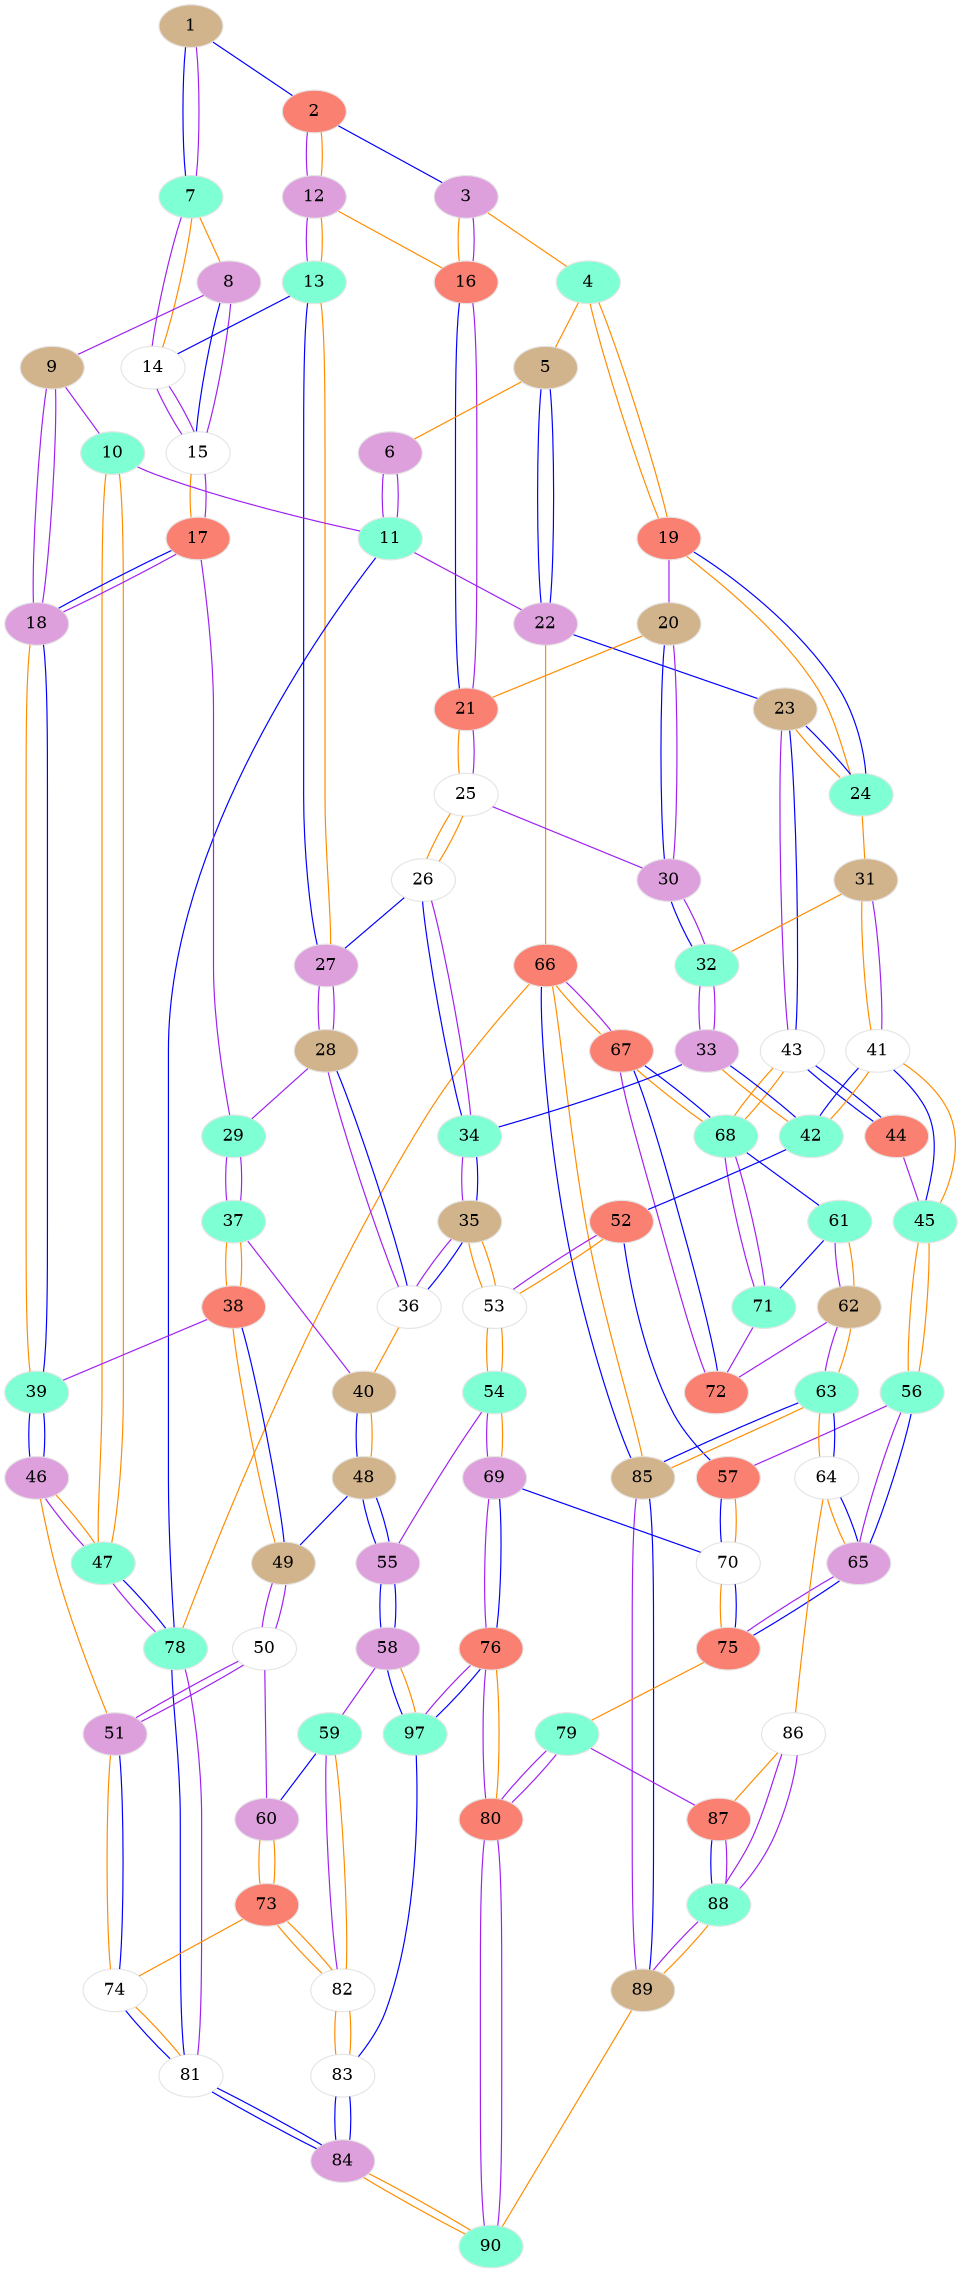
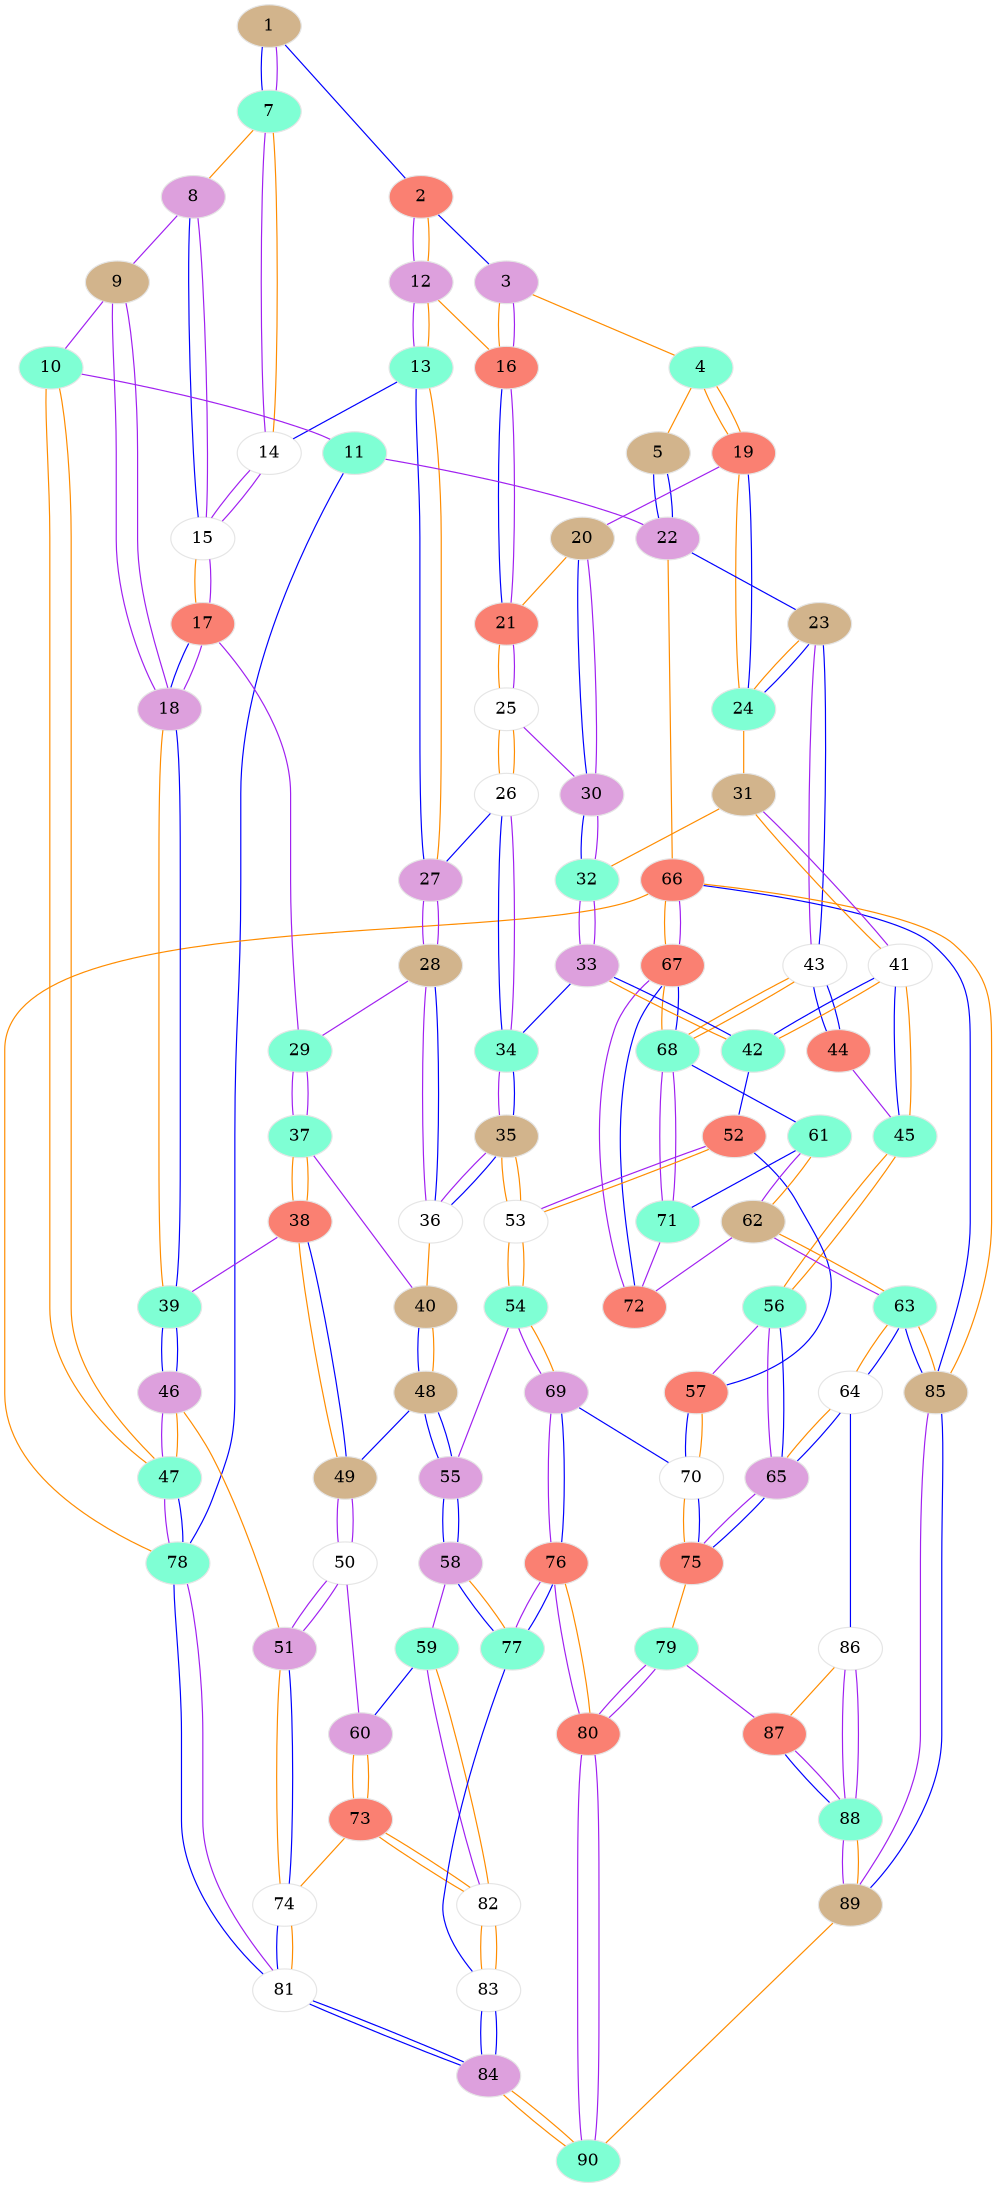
(390, 453) -> none
(806, 1616) -> (850, 1521)
(415, 1734) -> (512, 1649)
